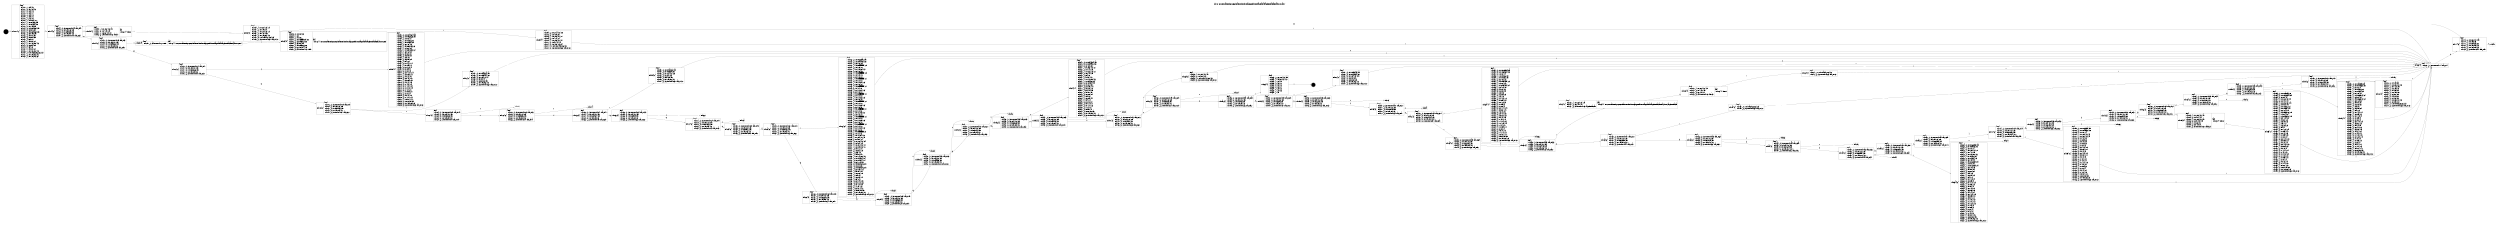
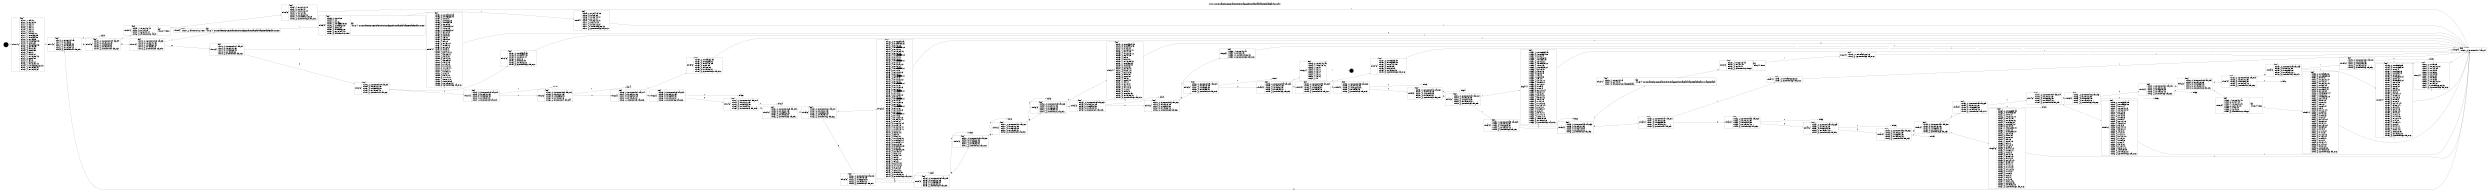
(45, 32) -> (45, 45)
